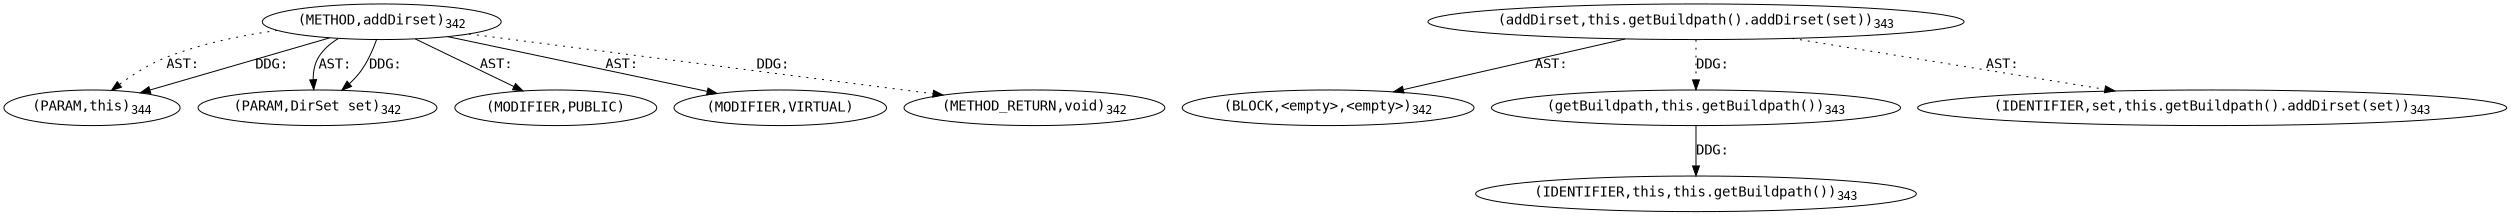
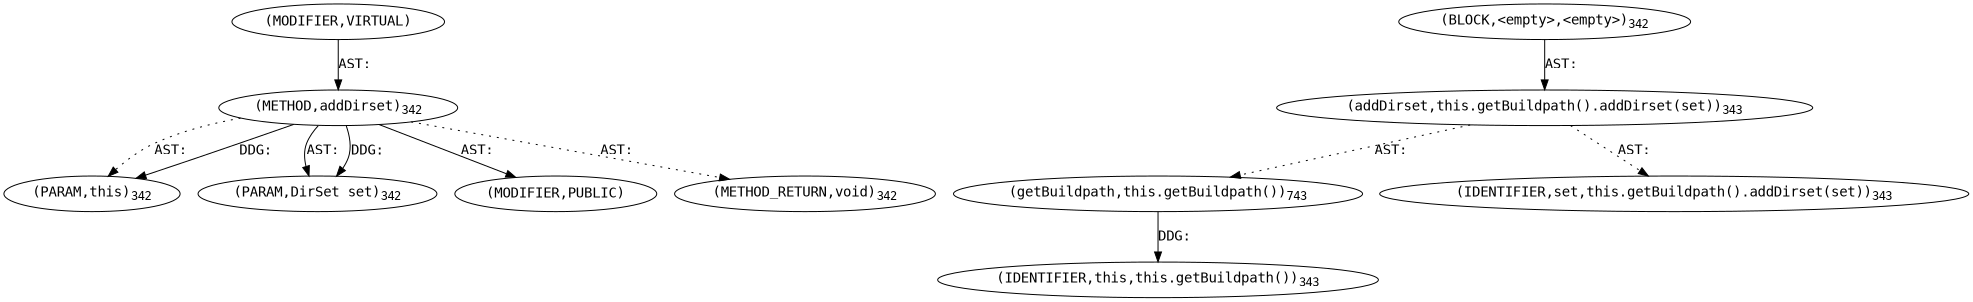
(577, 64) -> (338, 60)
(1514, 64) -> (1545, 60)
(777, 65) -> (621, 151)
(1717, 65) -> (1395, 151)
(141, 106) -> (141, 192)
(1835, 106) -> (1297, 192)
